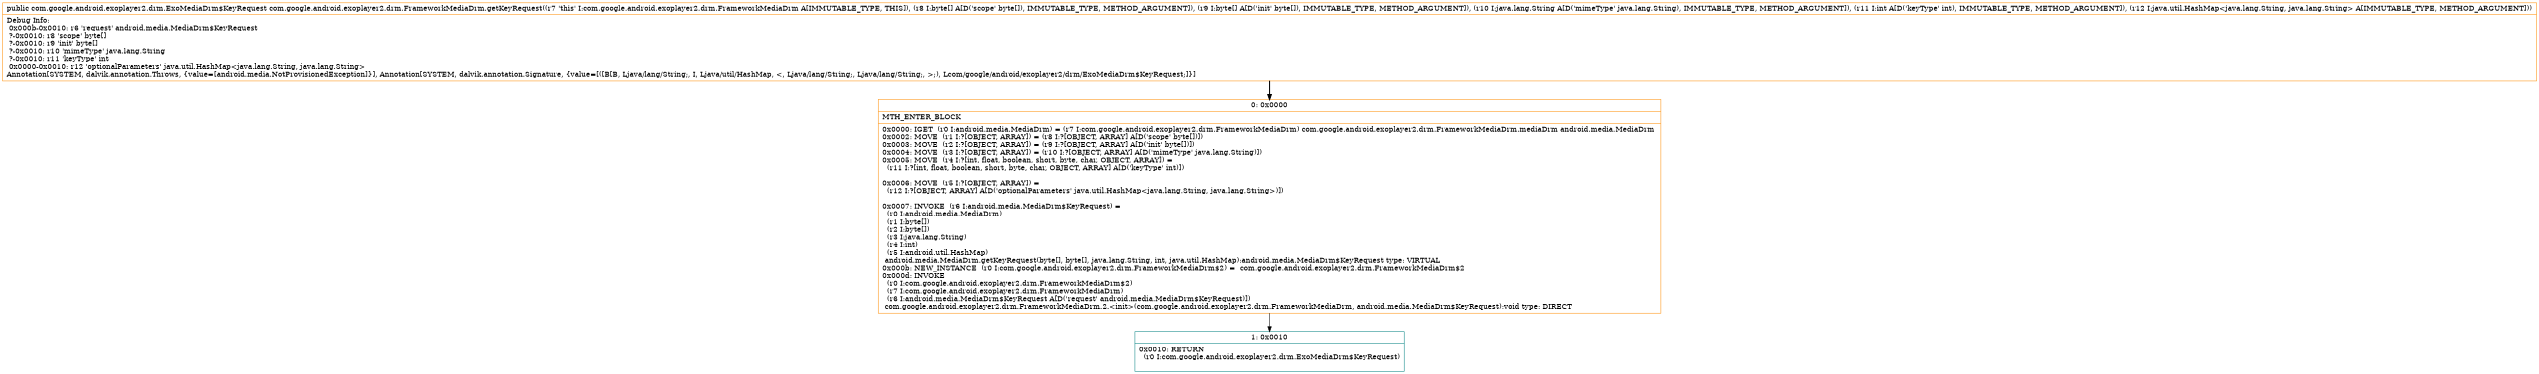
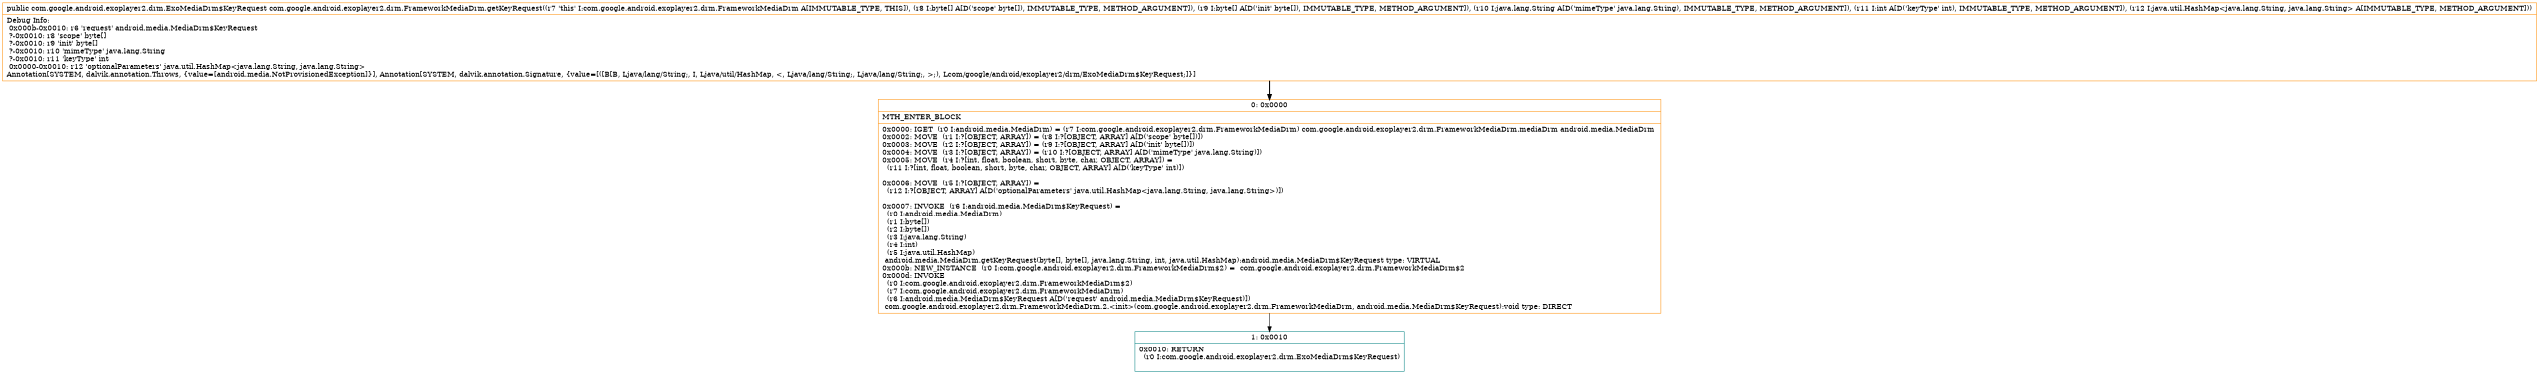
(935, 253) -> (929, 253)
